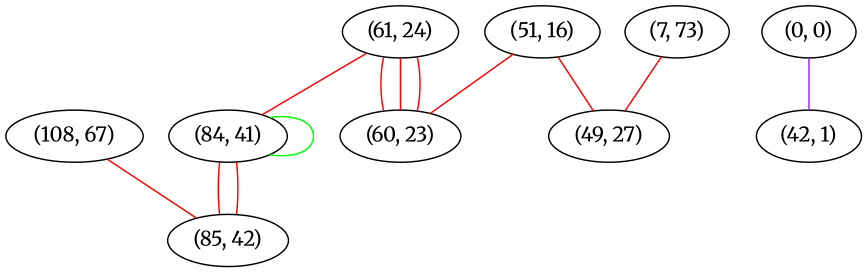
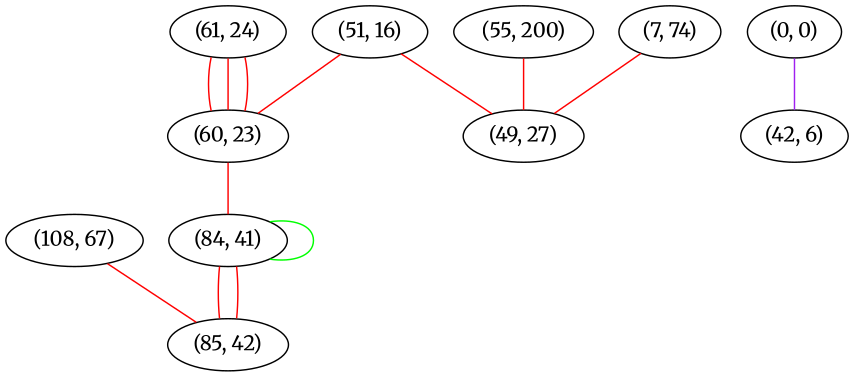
none -> (524, 32)
(677, 32) -> (670, 32)
(314, 84) -> (228, 188)
(809, 136) -> (794, 136)
